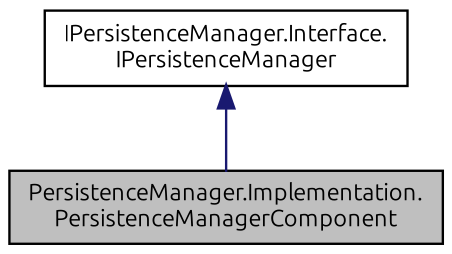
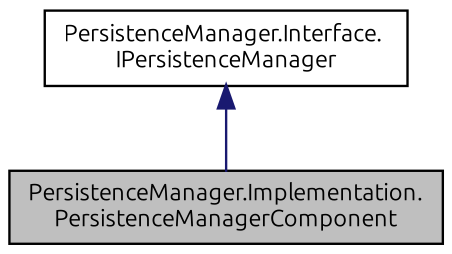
(226, 48) -> (226, 48)
